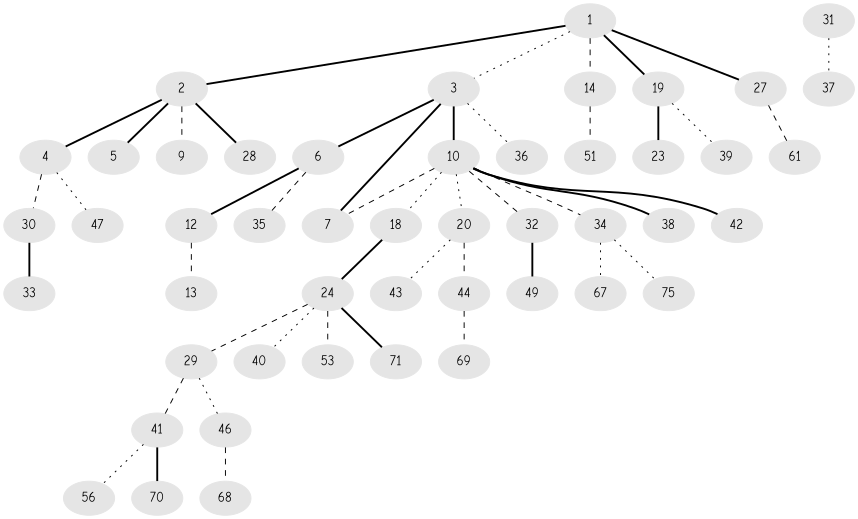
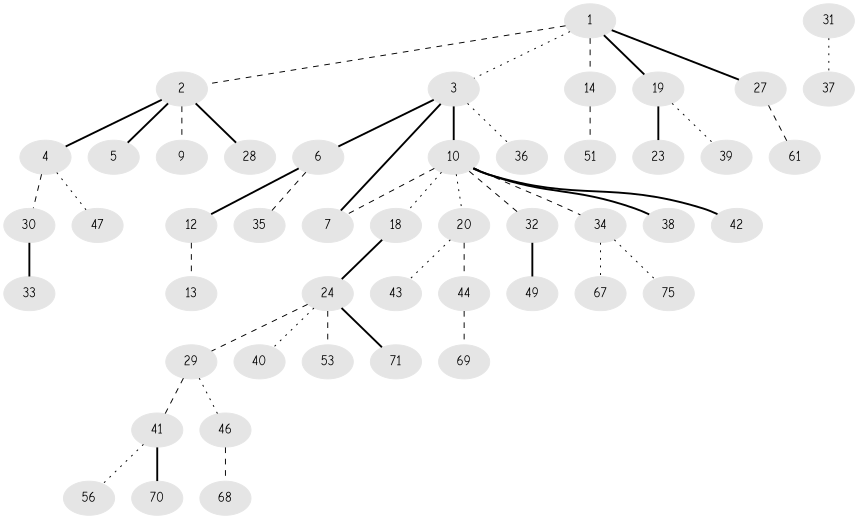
(386, 55) -> (386, 55)
